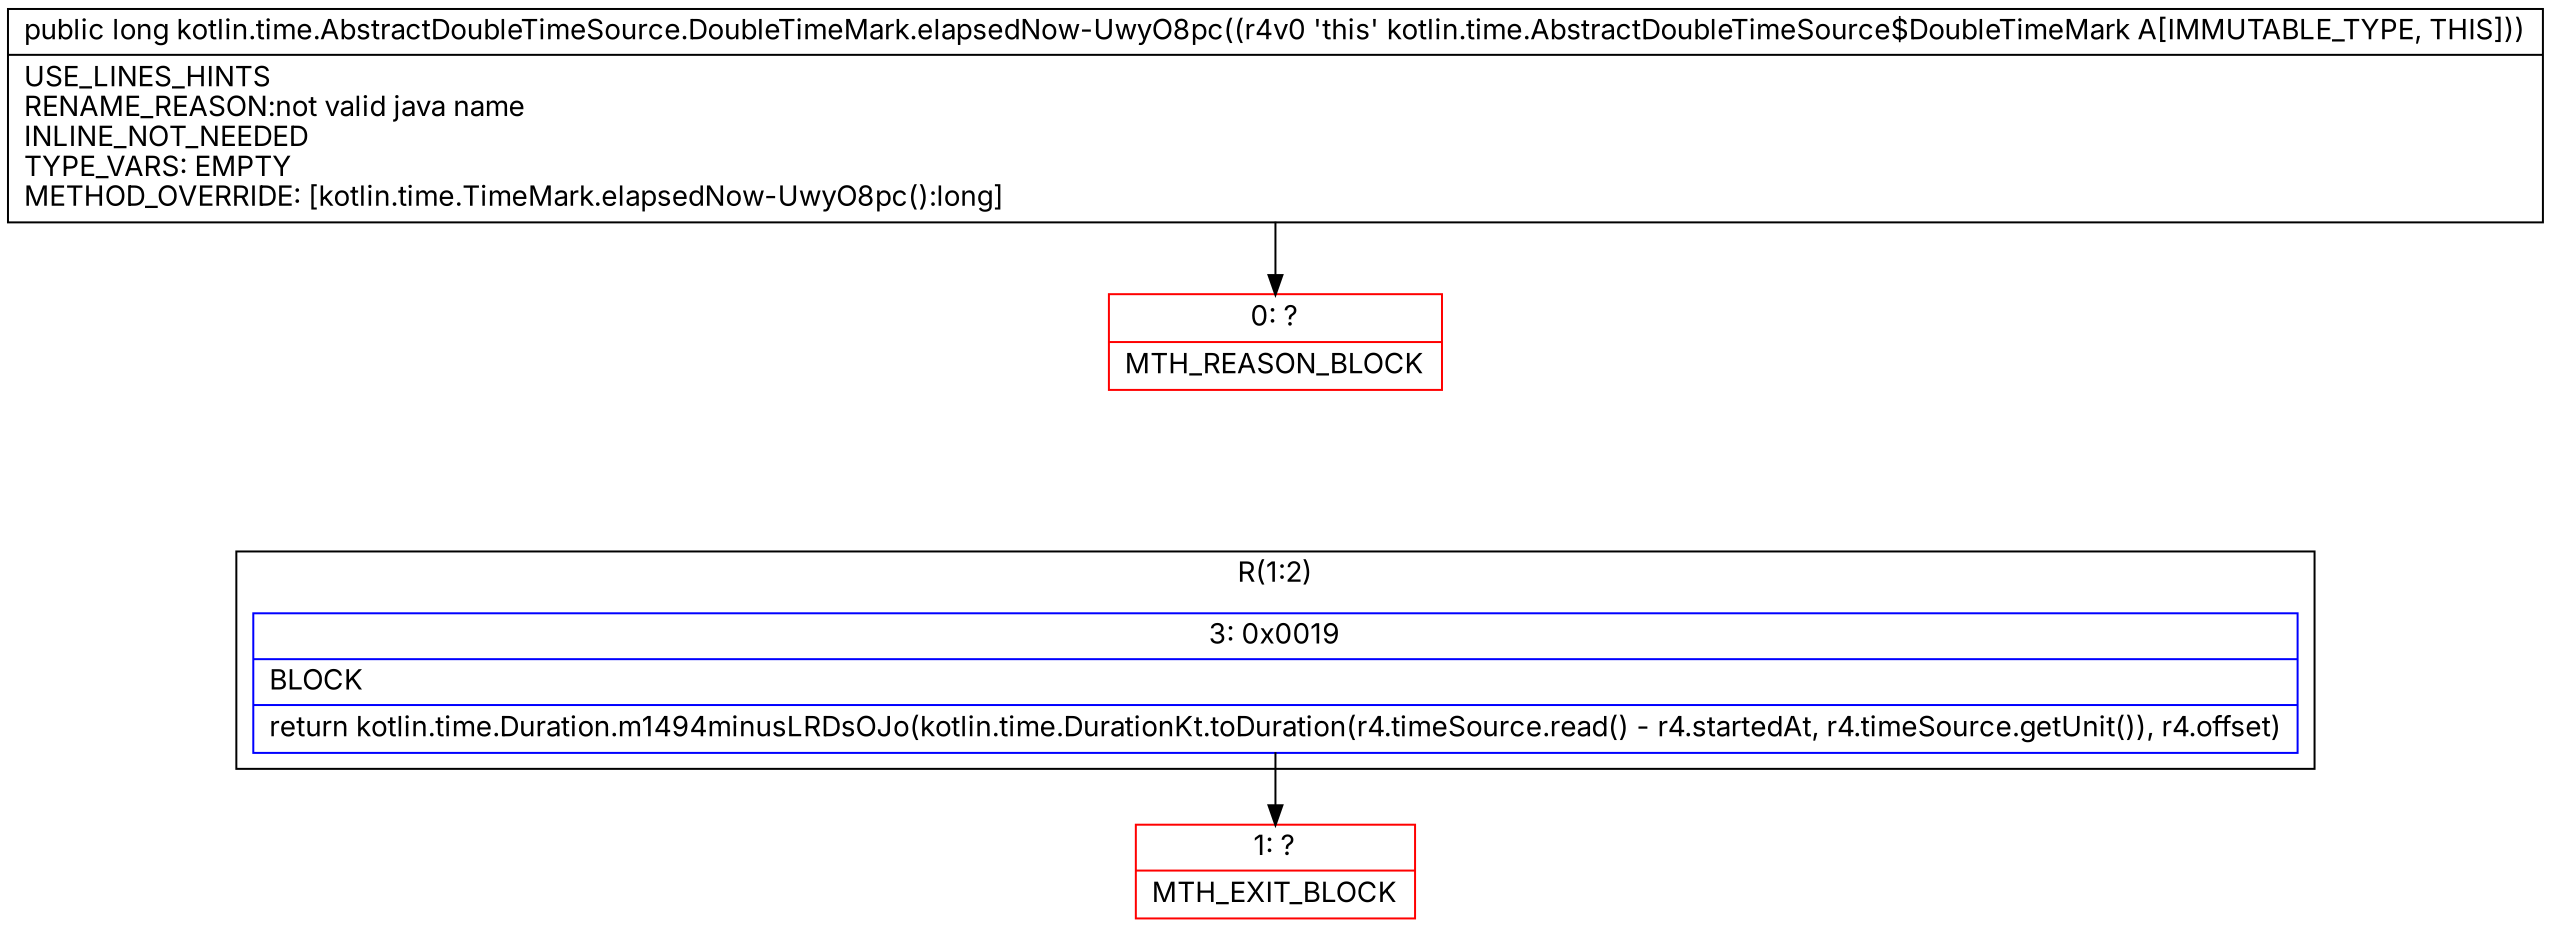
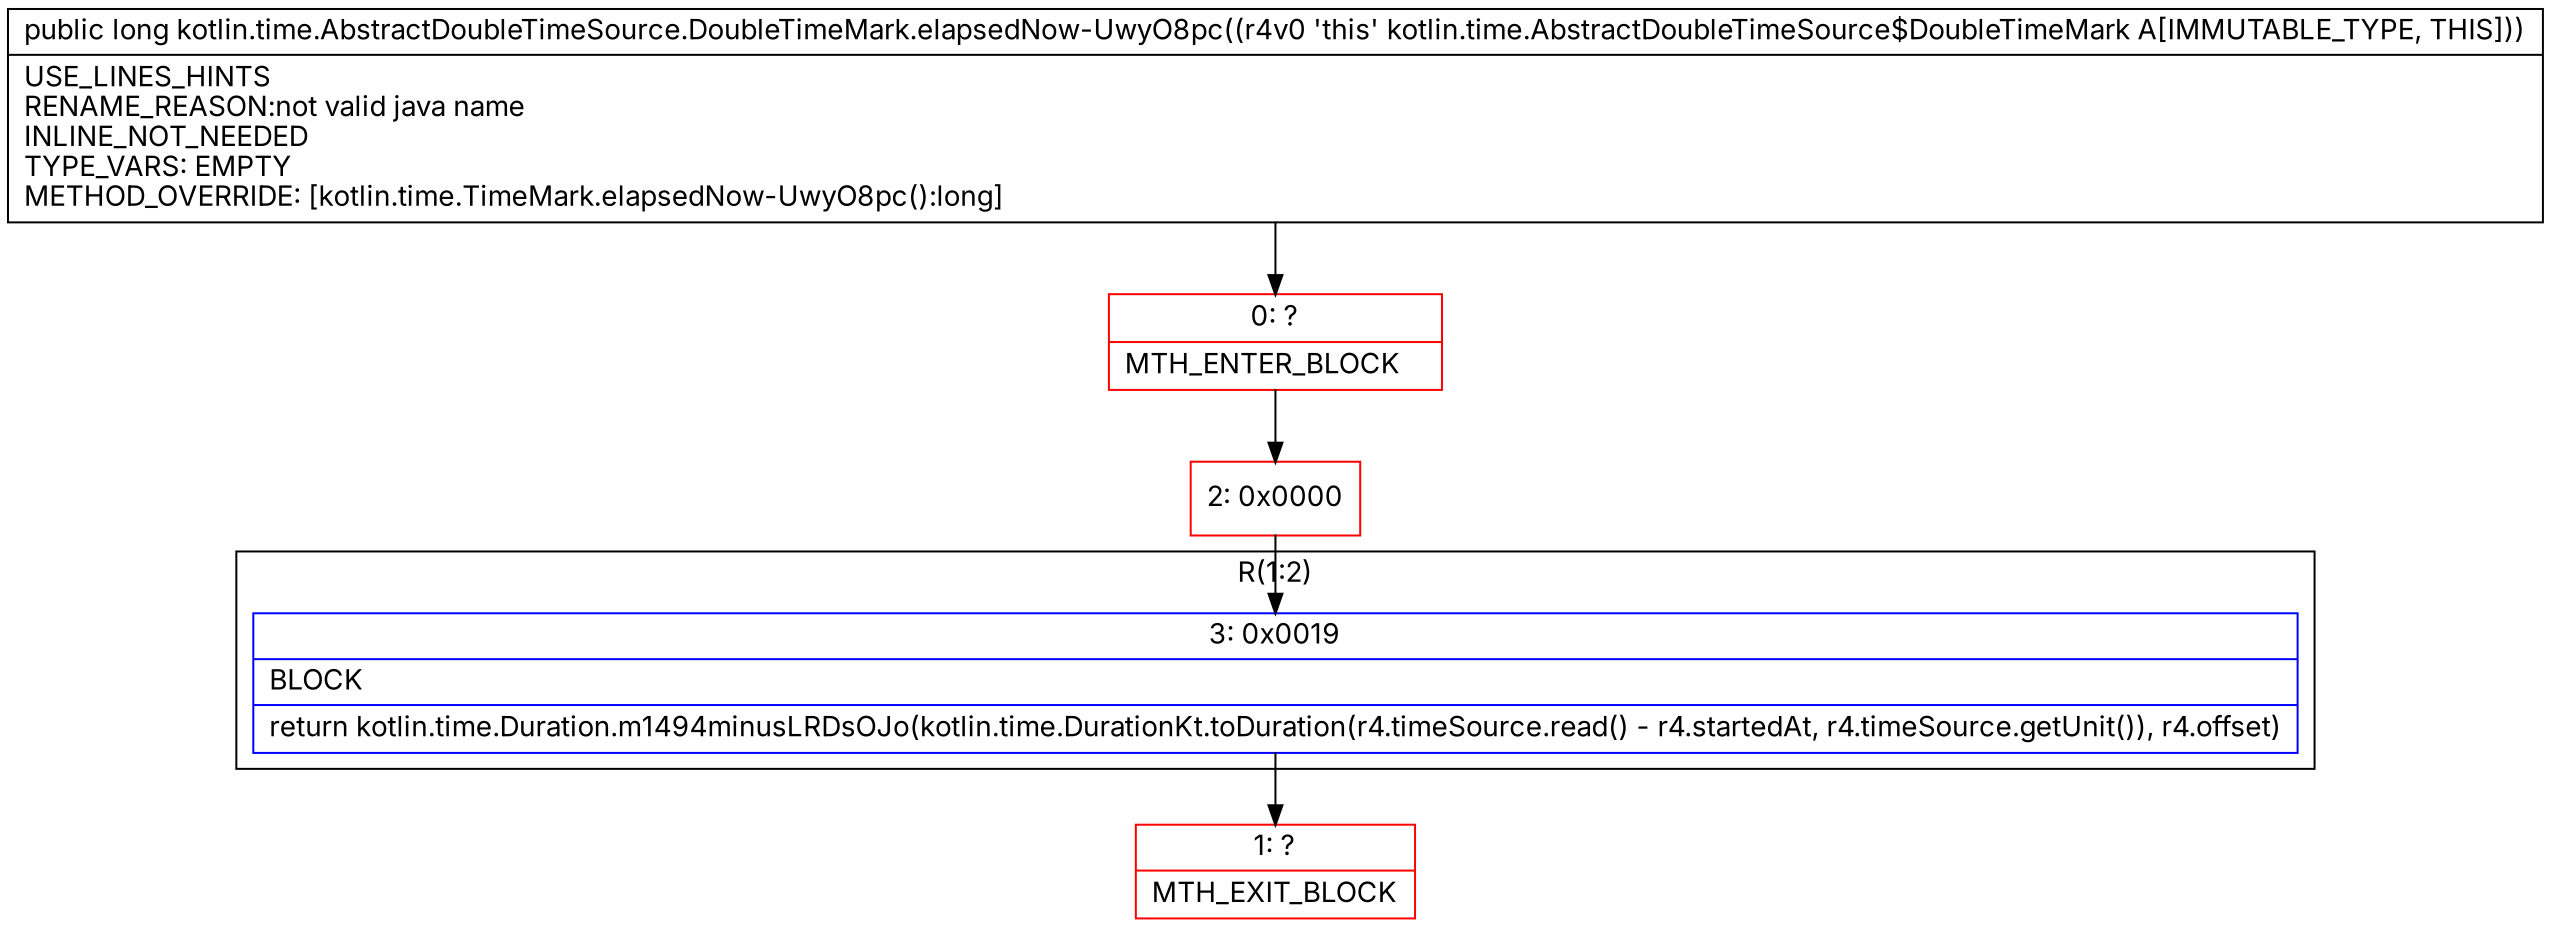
(1275, 365) -> (1263, 365)
none -> (1275, 499)
